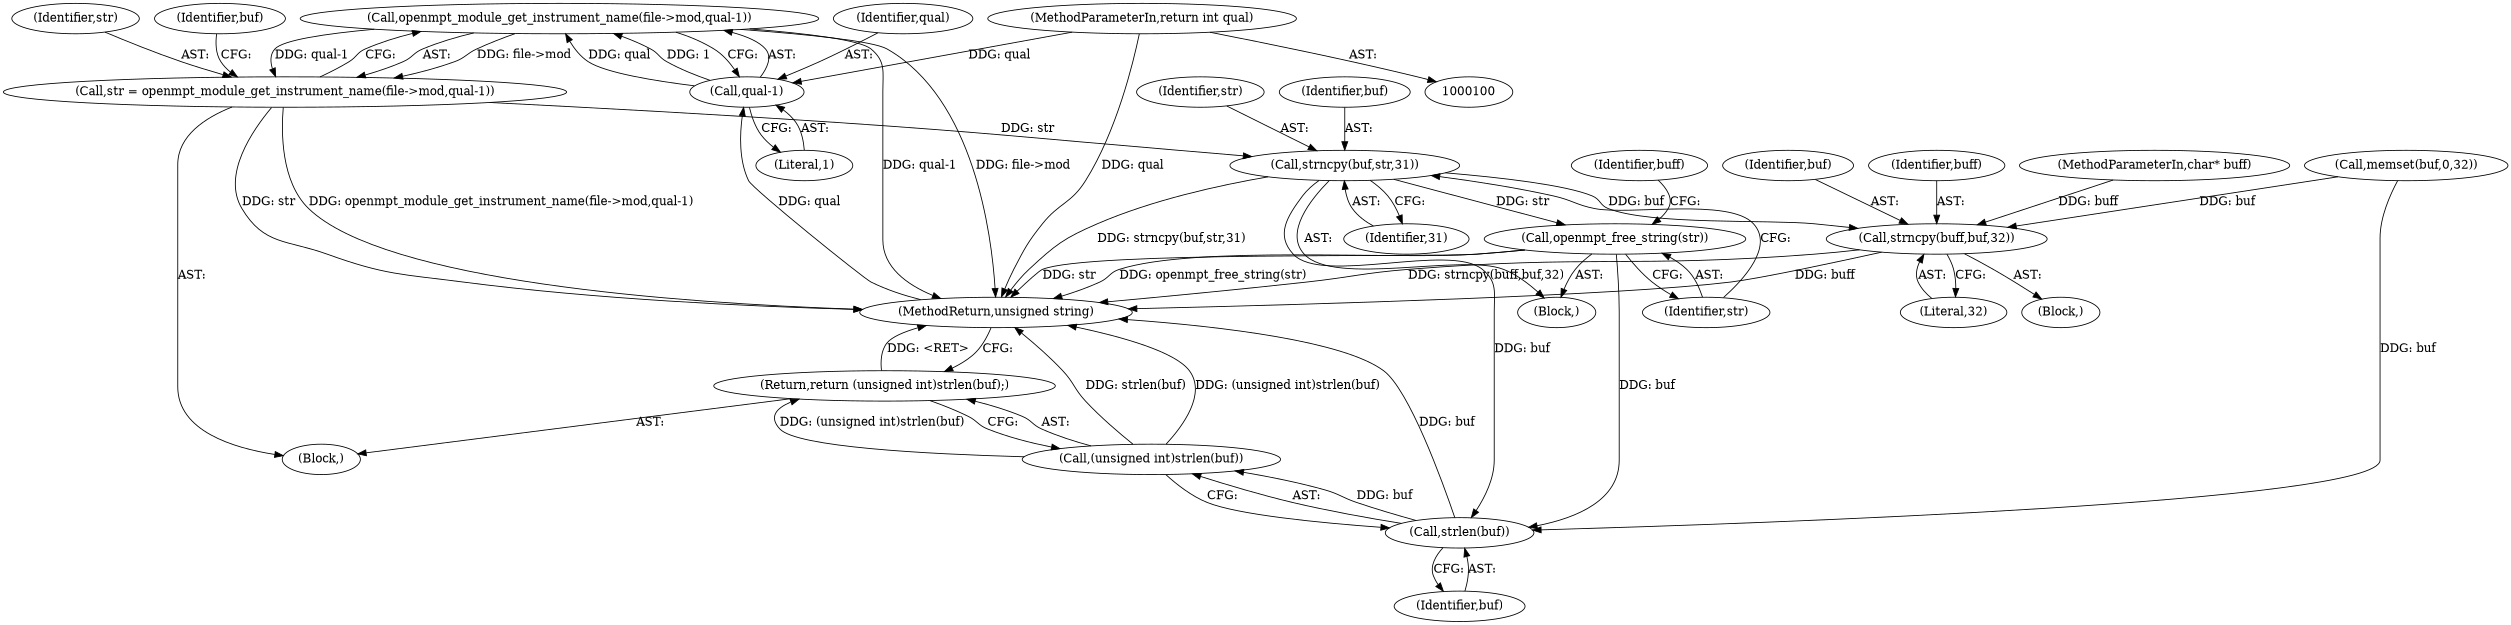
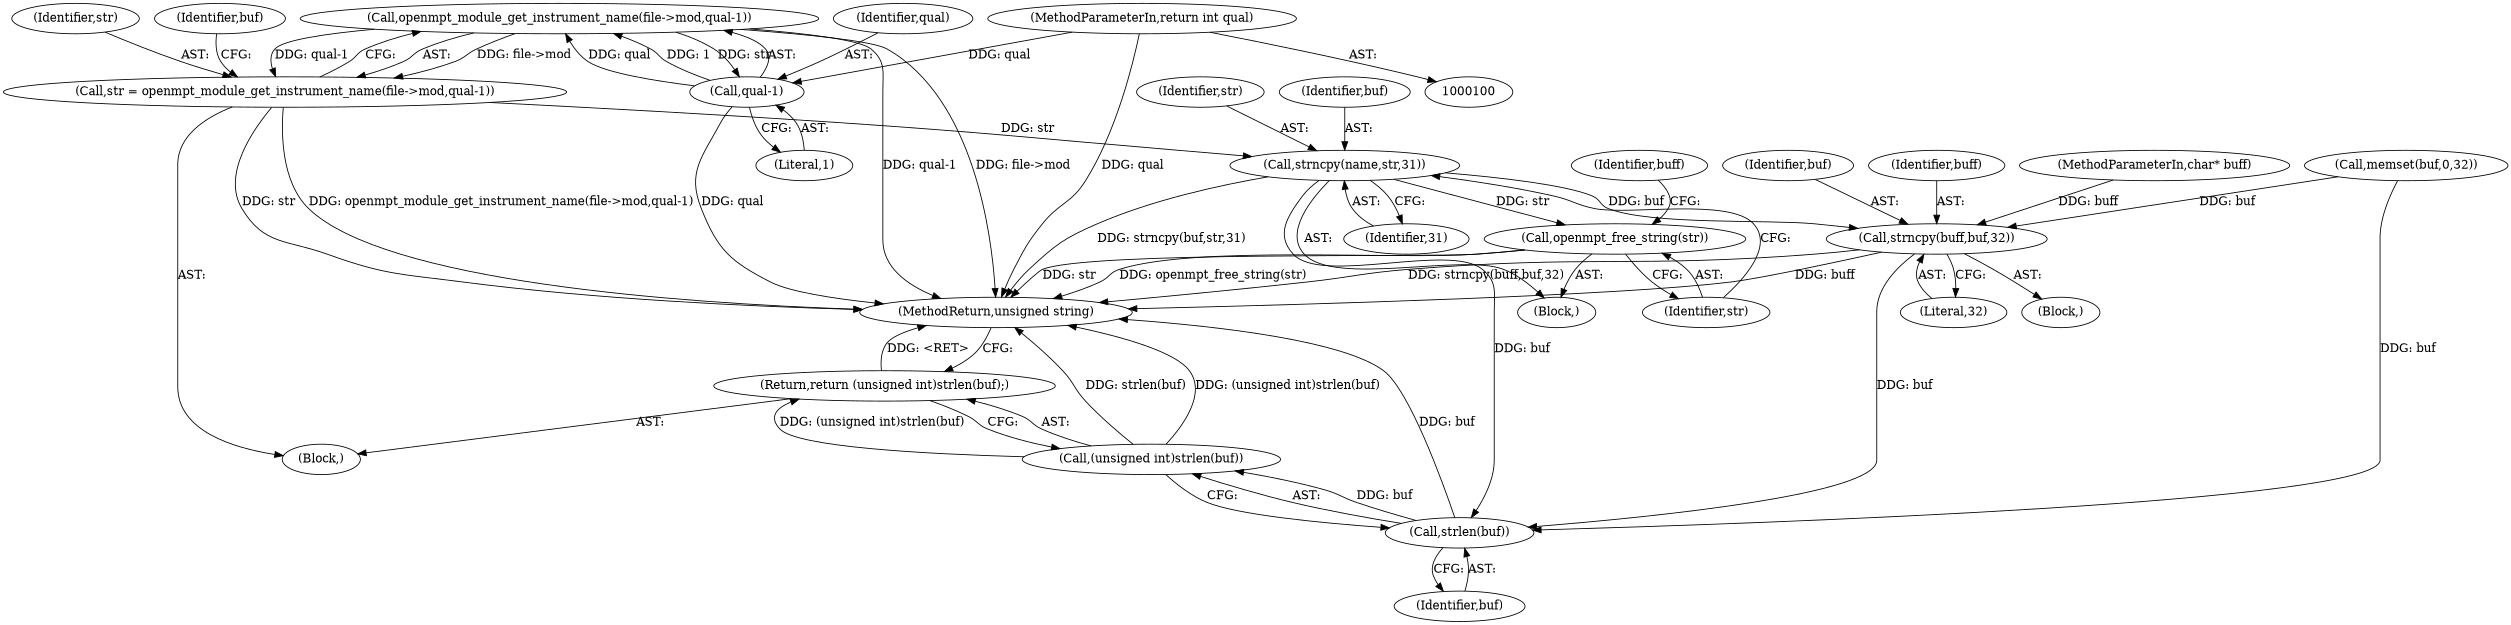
(745, 55) -> (745, 55)
(1345, 166) -> (1345, 166)
(803, 229) -> (726, 251)
(1619, 414) -> (1820, 489)
